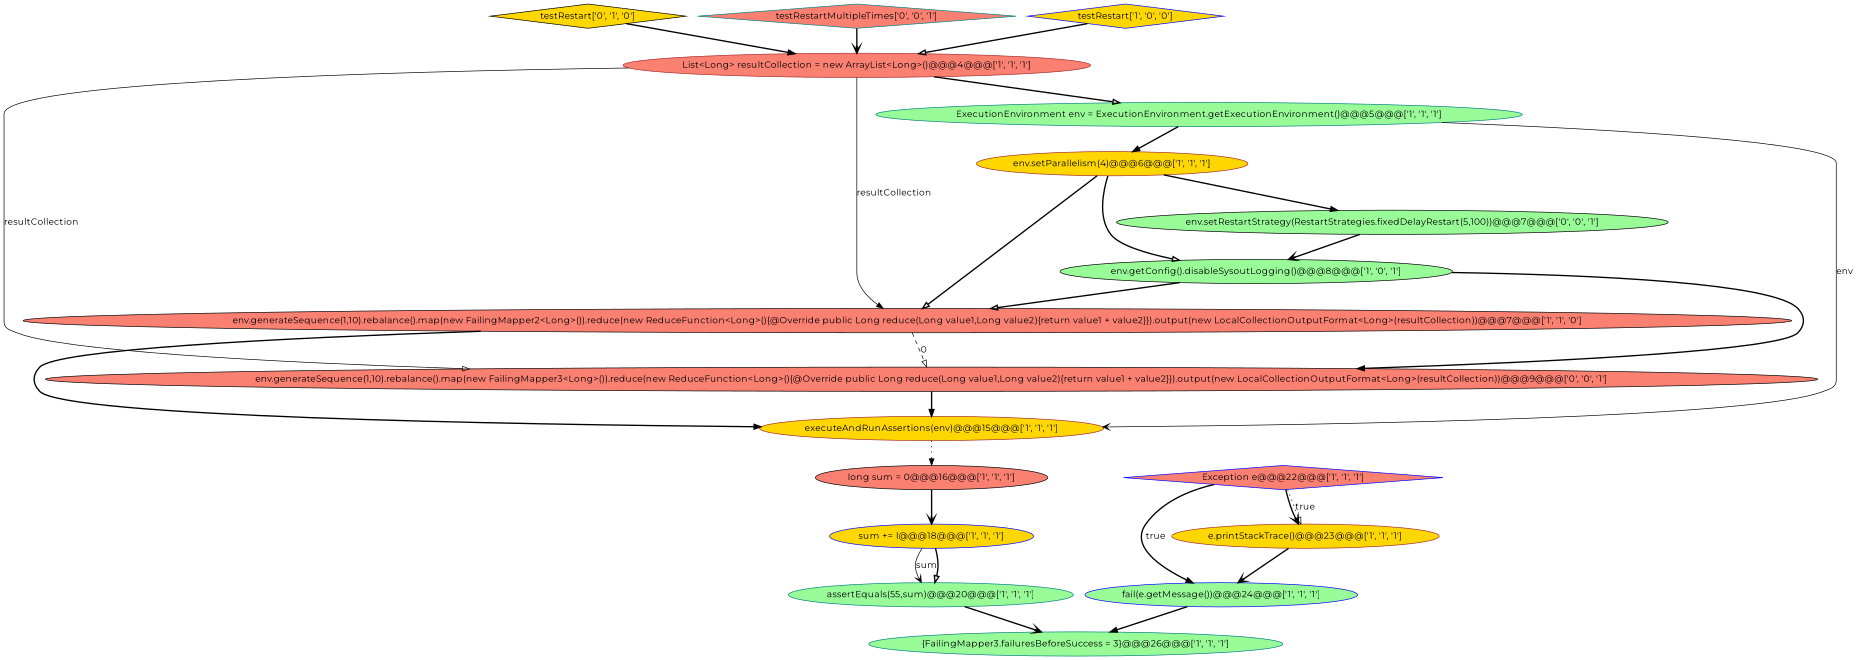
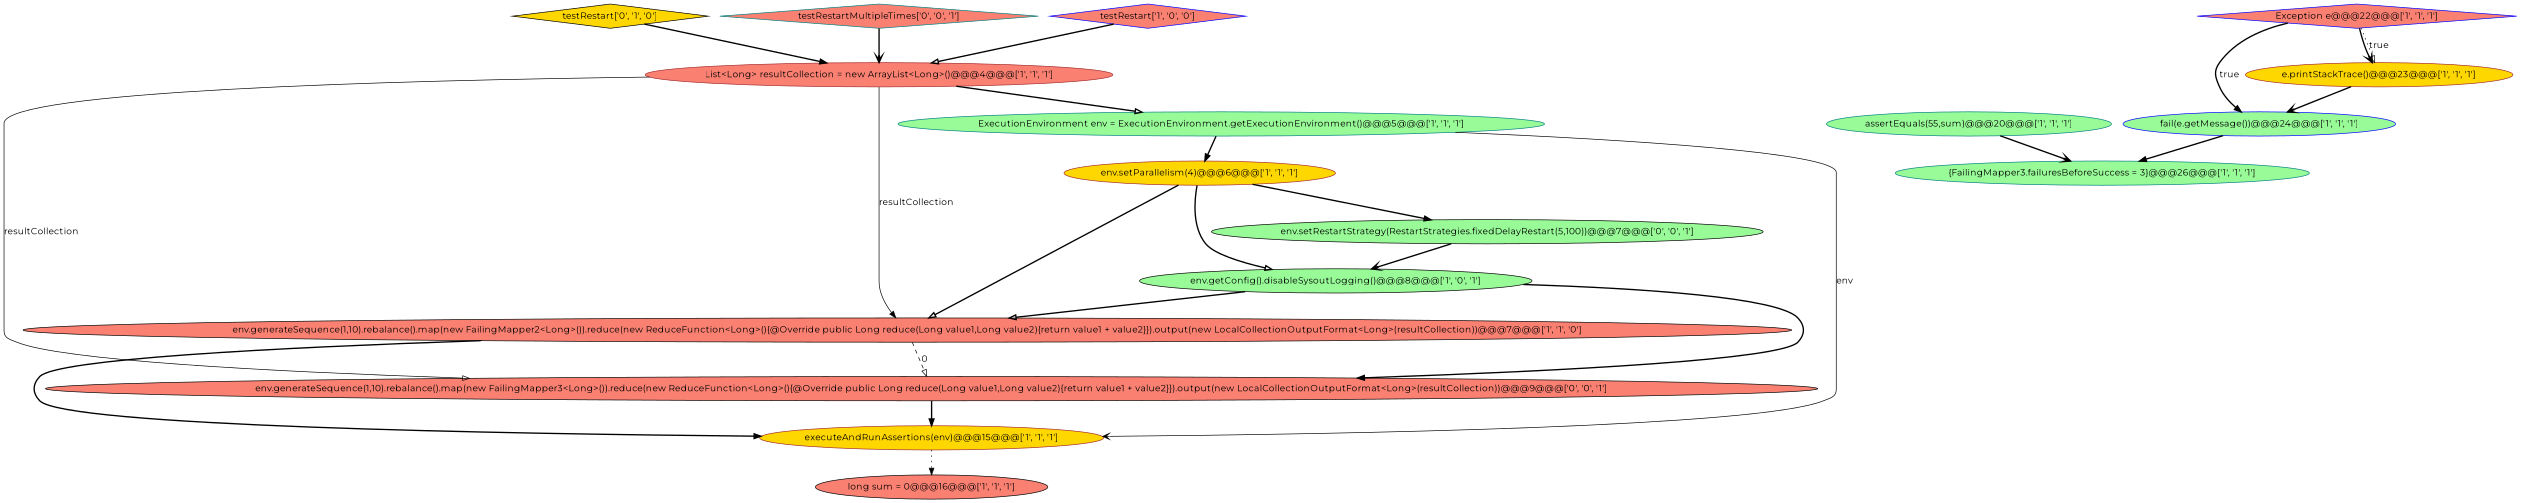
(1126, 16) -> (1148, 16)
(932, 536) -> none
